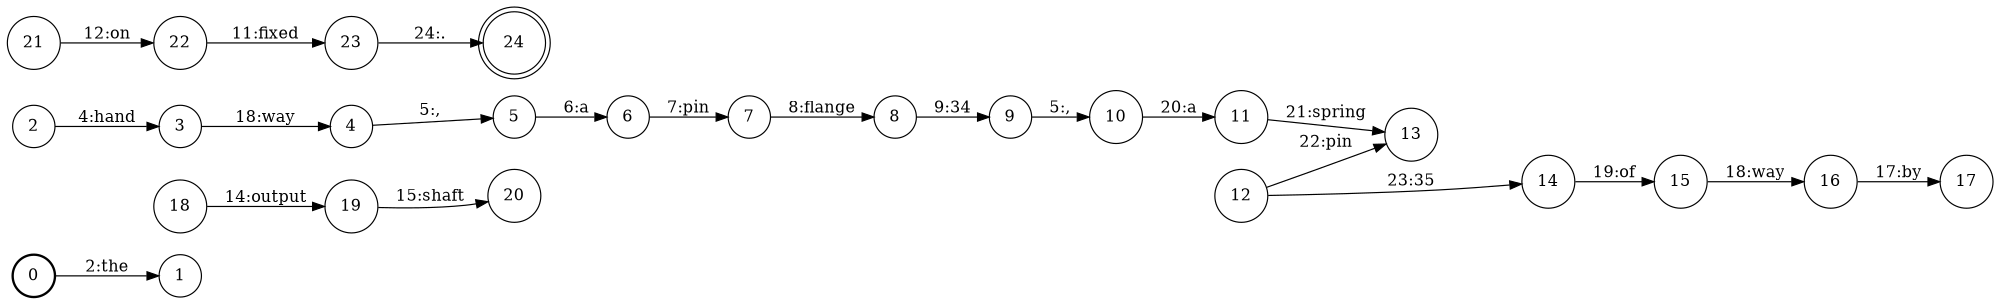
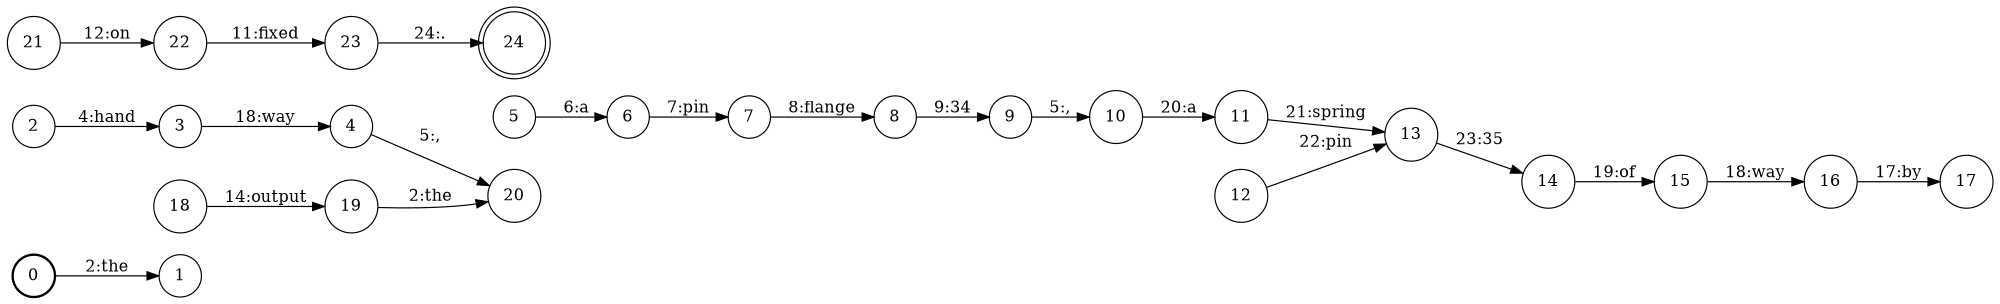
(427, 122) -> (425, 158)
(1389, 192) -> (1474, 156)
(431, 196) -> (431, 196)
